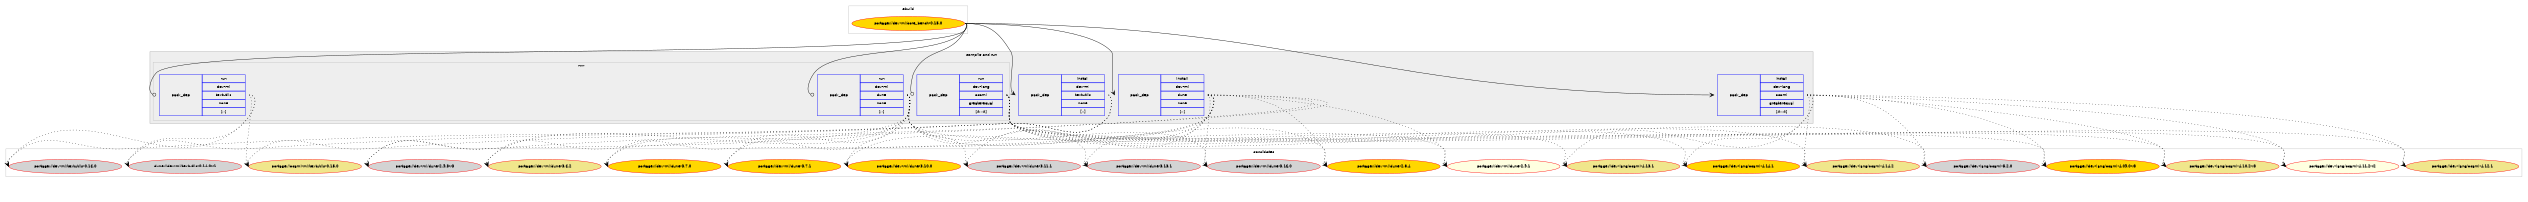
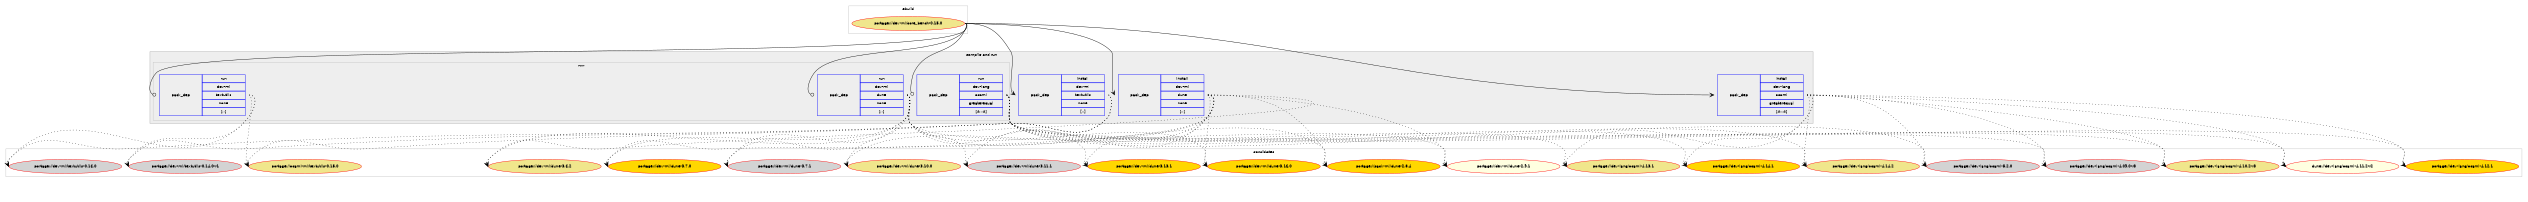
(908, 24) -> (908, 24)
(185, 166) -> (185, 166)
(425, 166) -> none
(785, 166) -> (785, 166)
(904, 166) -> (904, 166)
(1144, 166) -> (1144, 166)
(1264, 166) -> (1264, 166)
(1384, 166) -> (1384, 166)
(2103, 166) -> (2103, 166)
(2343, 166) -> (2343, 166)
(2462, 166) -> (2462, 166)
